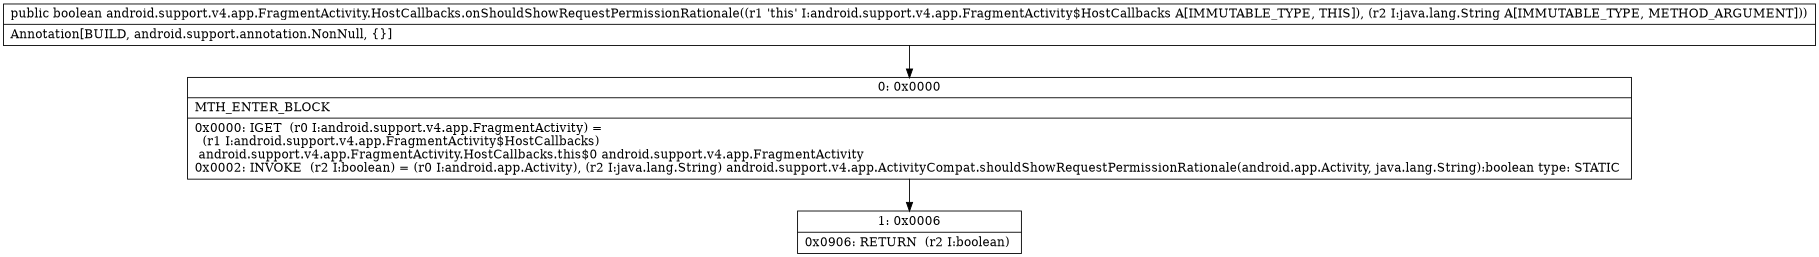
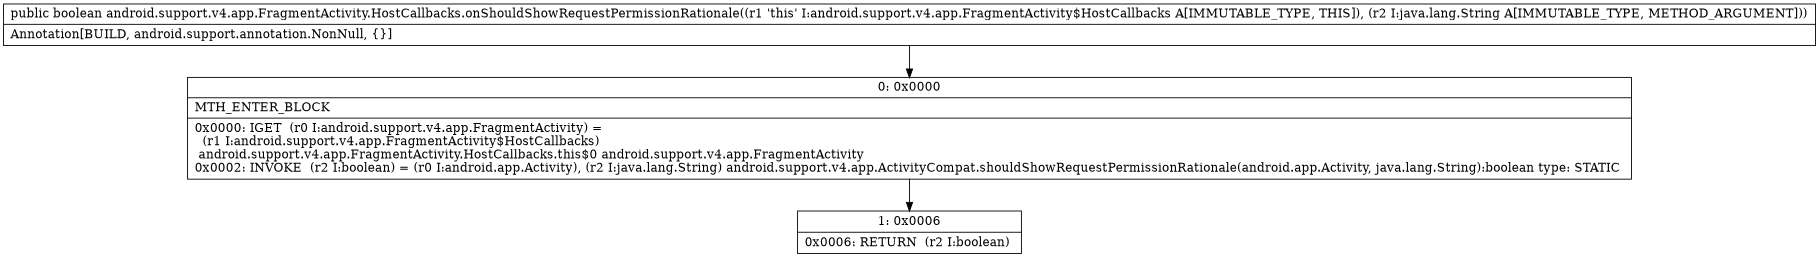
(909, 242) -> (909, 242)
